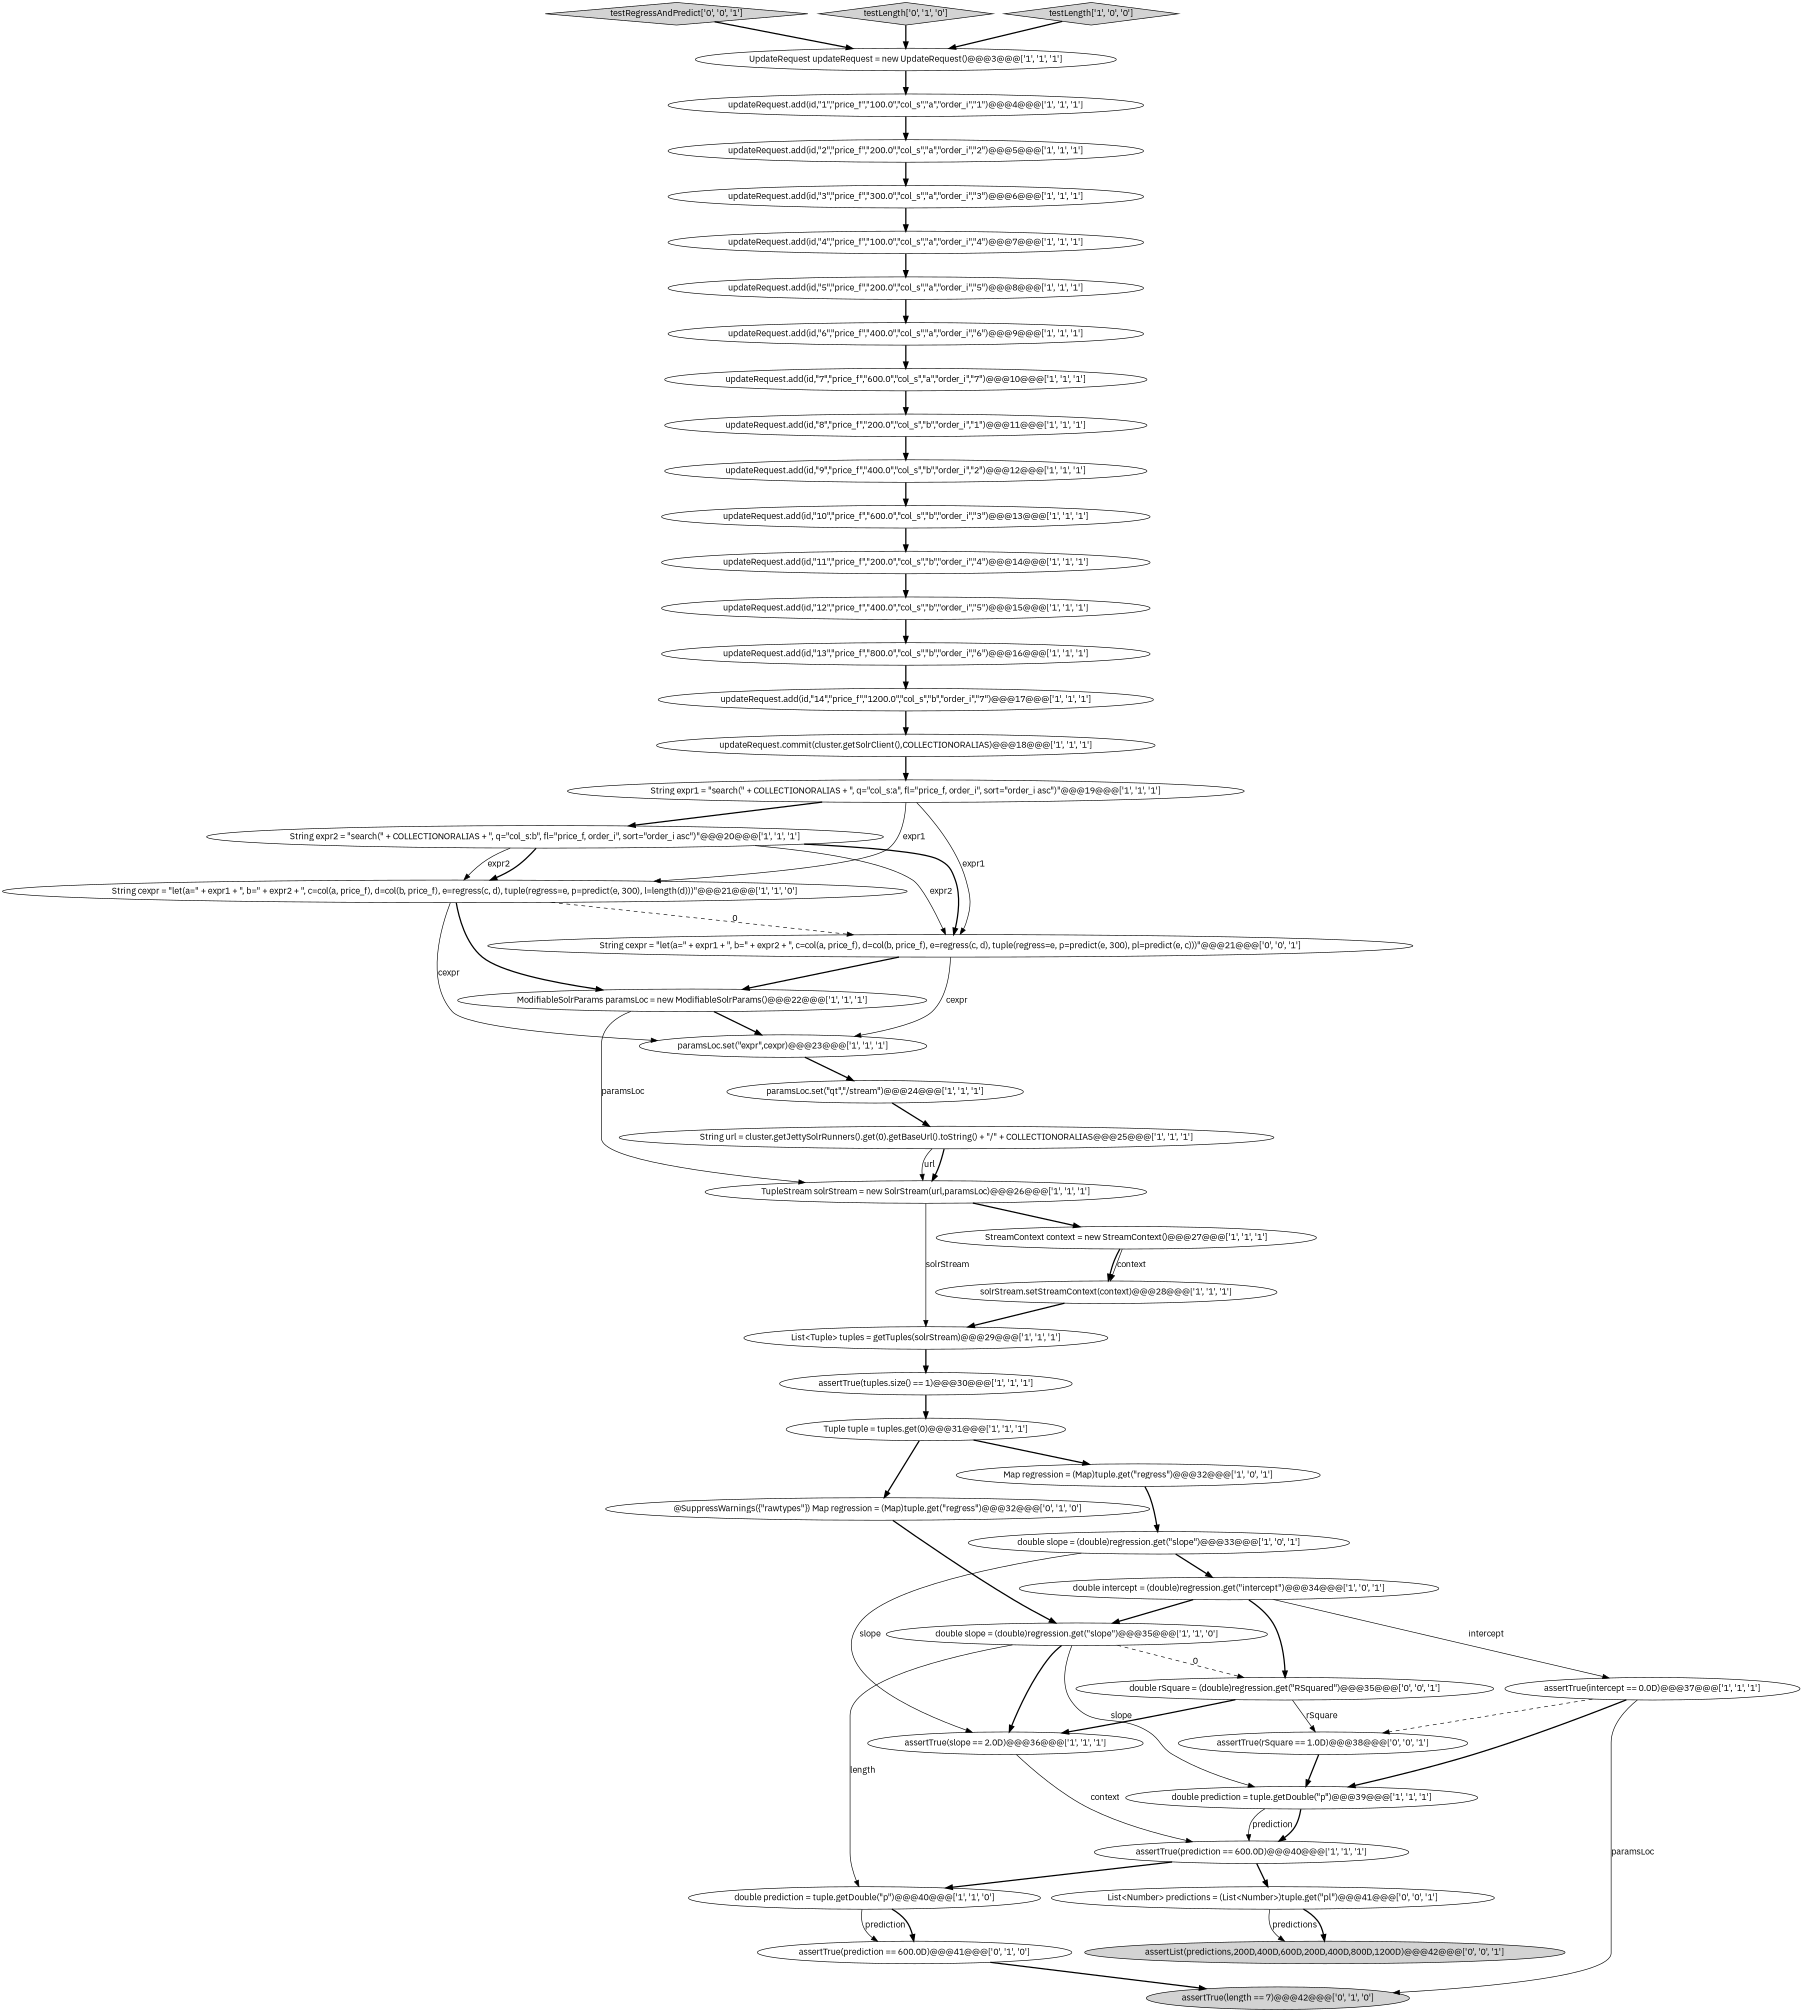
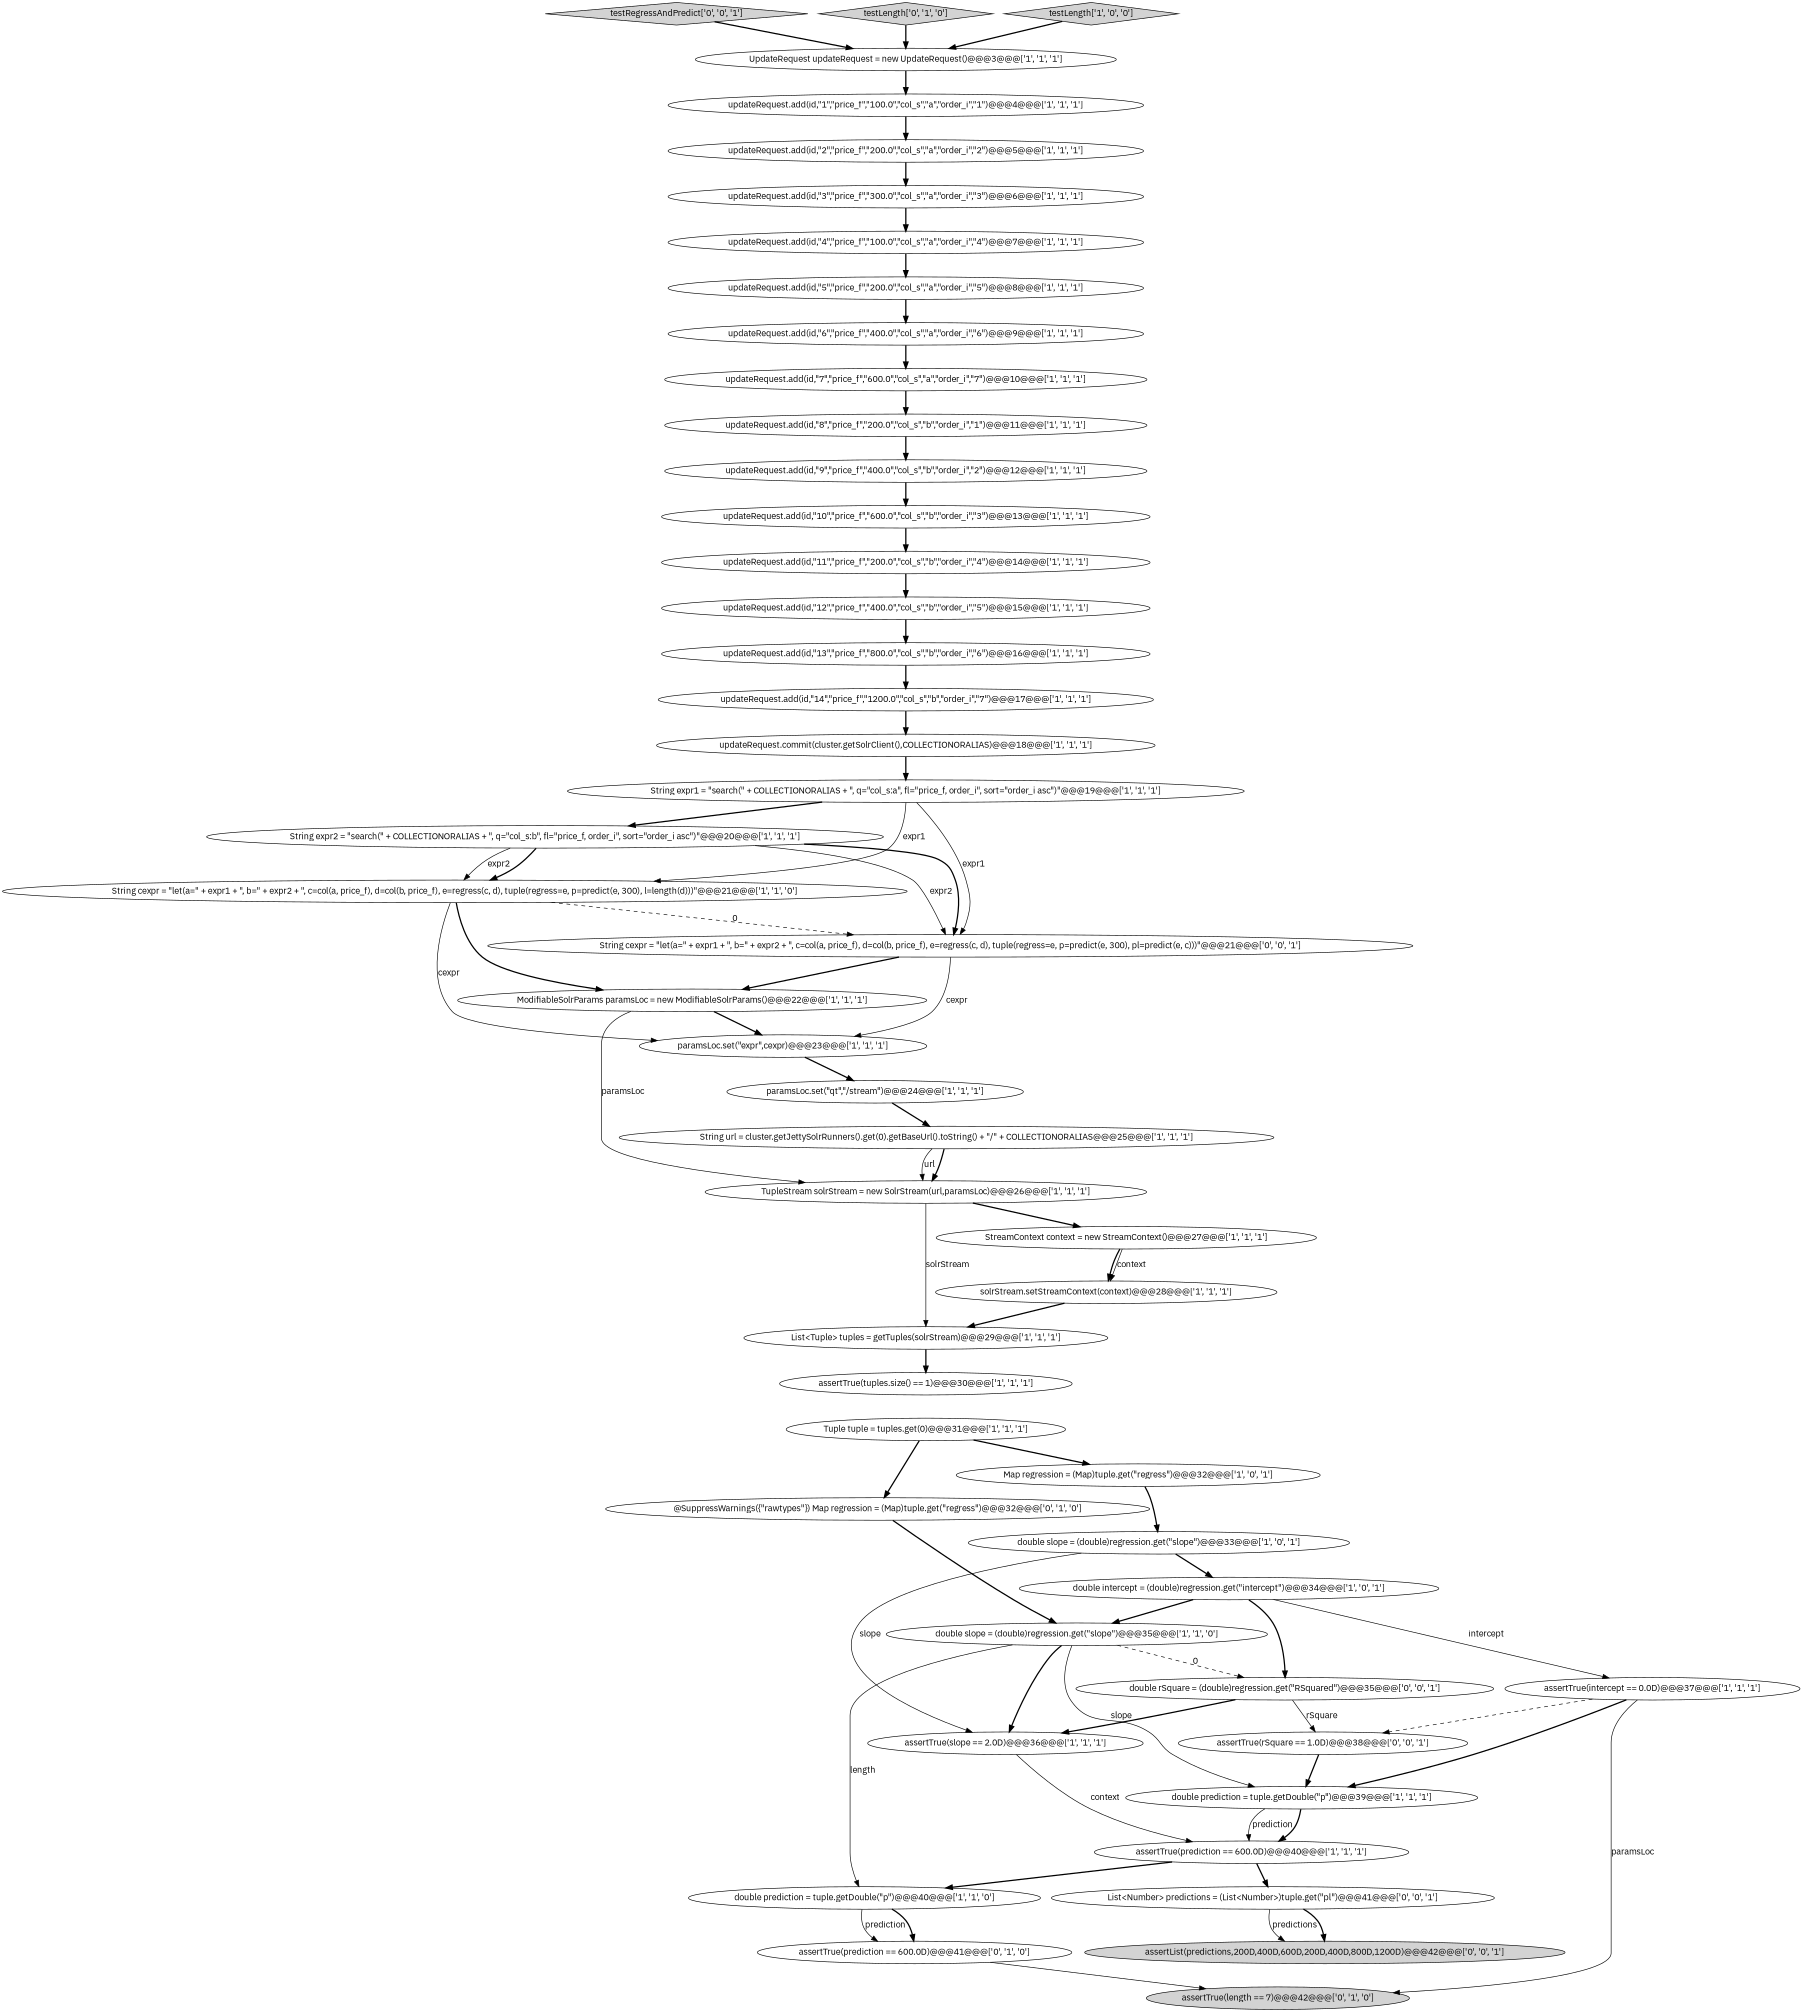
(926, 1403) -> none
(1095, 1975) -> (1095, 1975)
